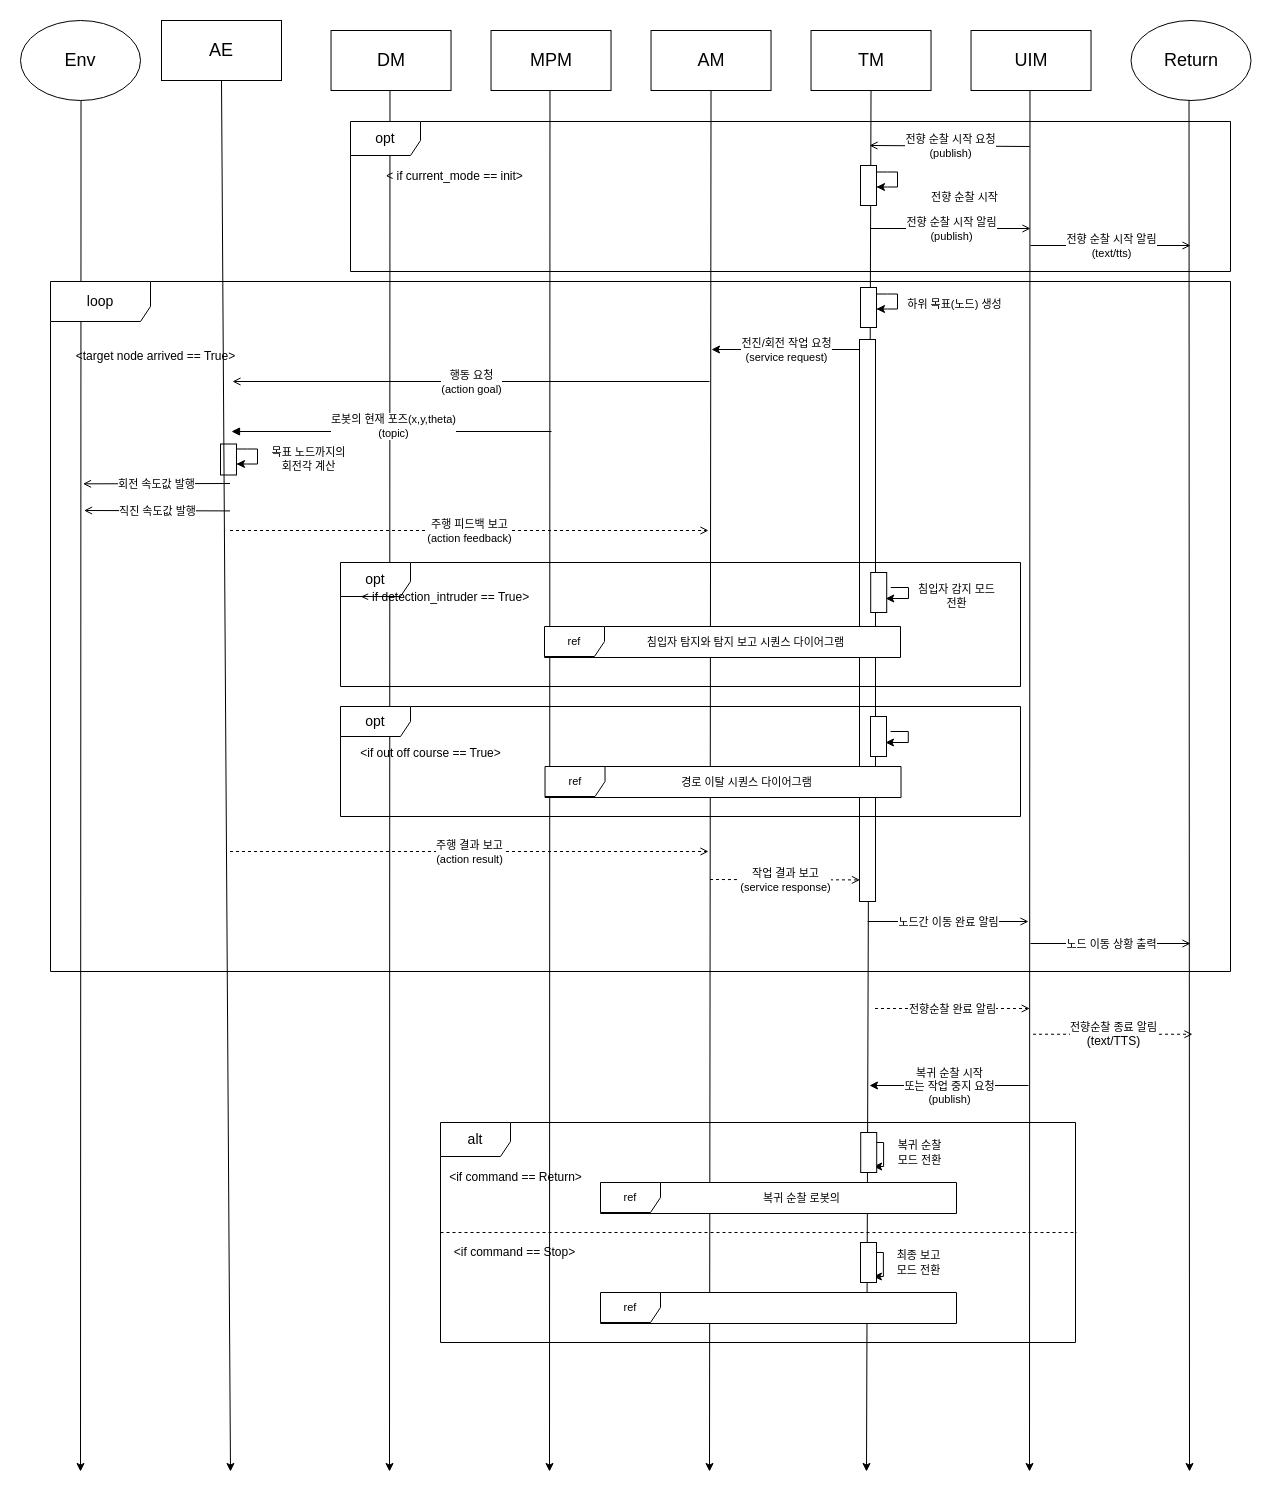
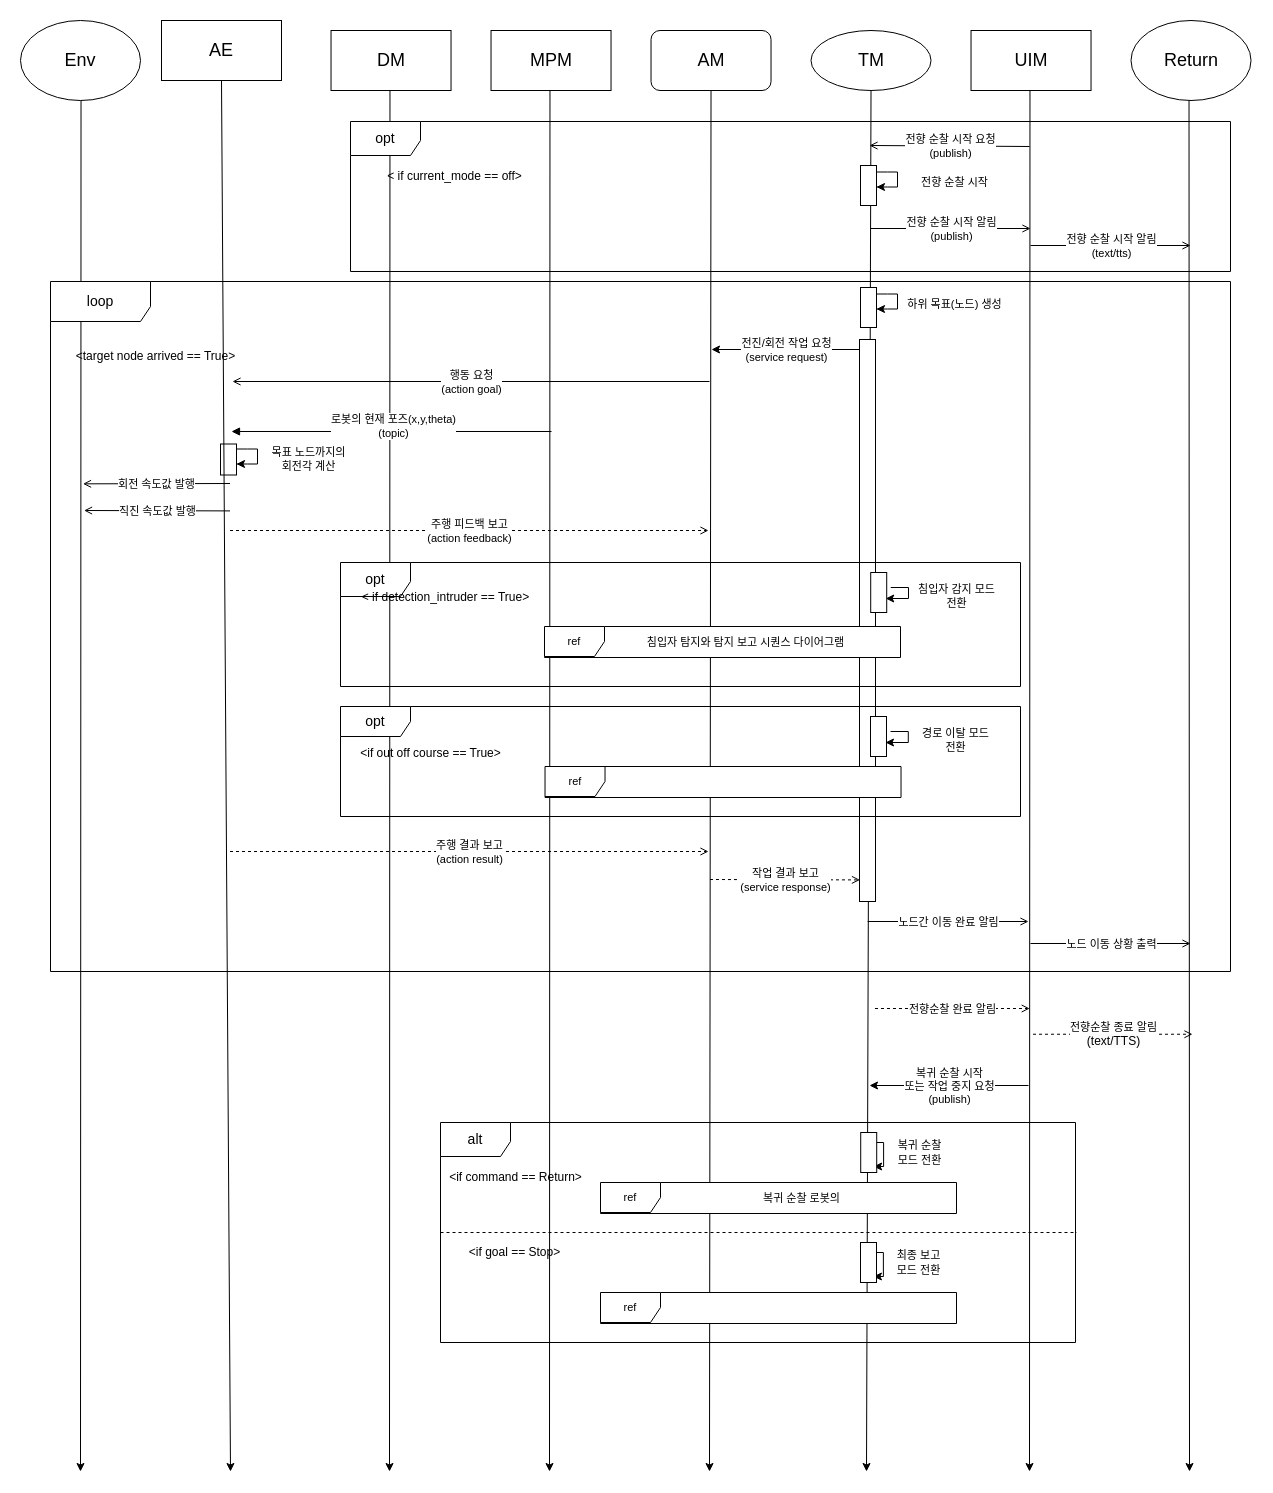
(711, 61) -> (711, 61)
(871, 61) -> (871, 61)
(455, 177) -> (455, 177)
(964, 198) -> (954, 183)
none -> (956, 741)
(746, 783) -> none
(515, 1253) -> (515, 1253)
